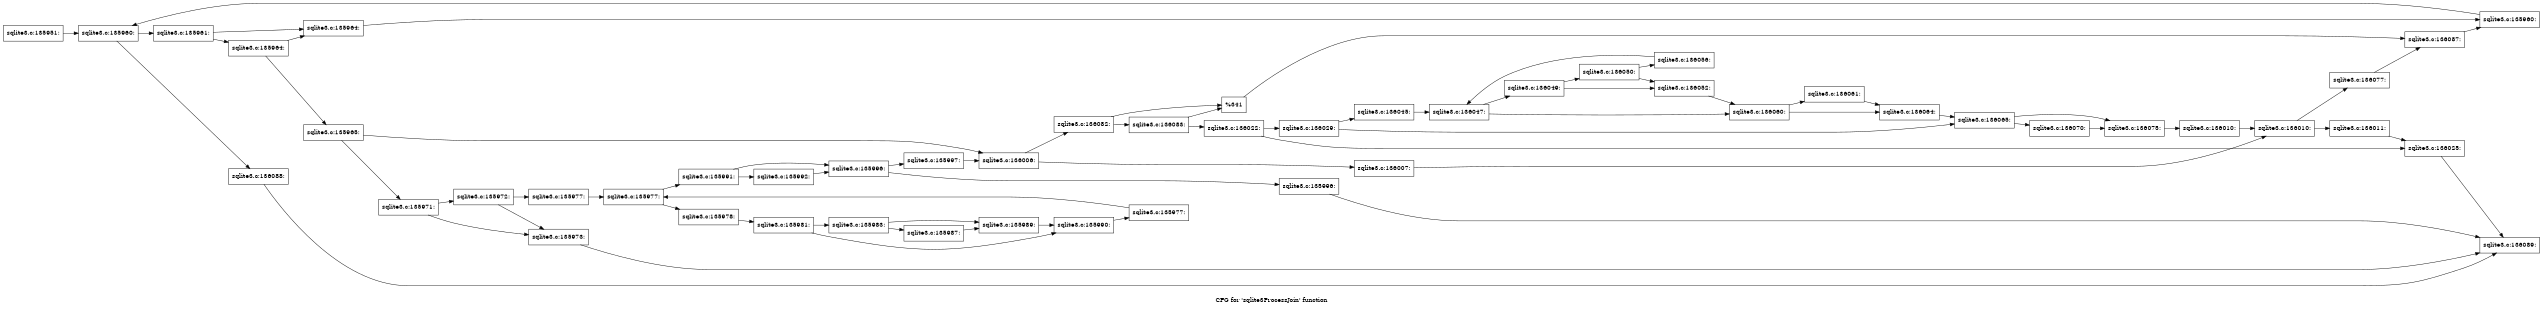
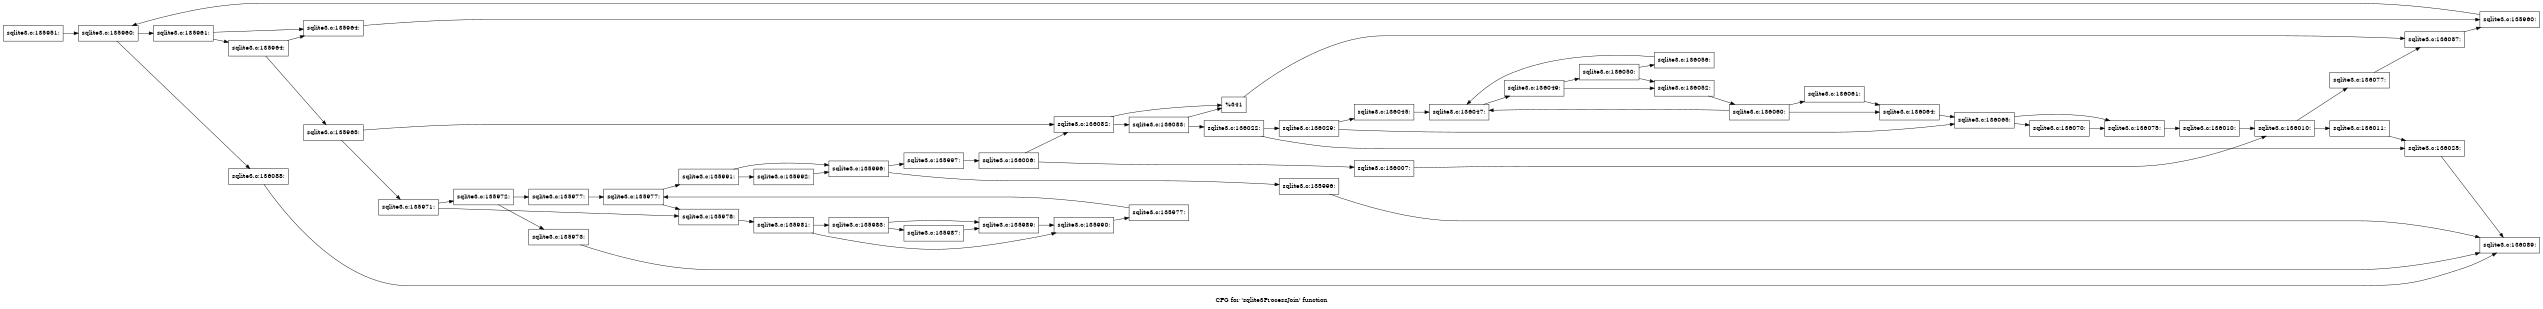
(1607, 115) -> (1611, 109)
(671, 141) -> (706, 125)
(476, 228) -> (556, 212)
